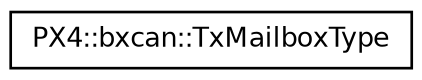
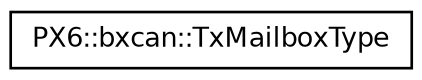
(211, 40) -> (211, 40)
